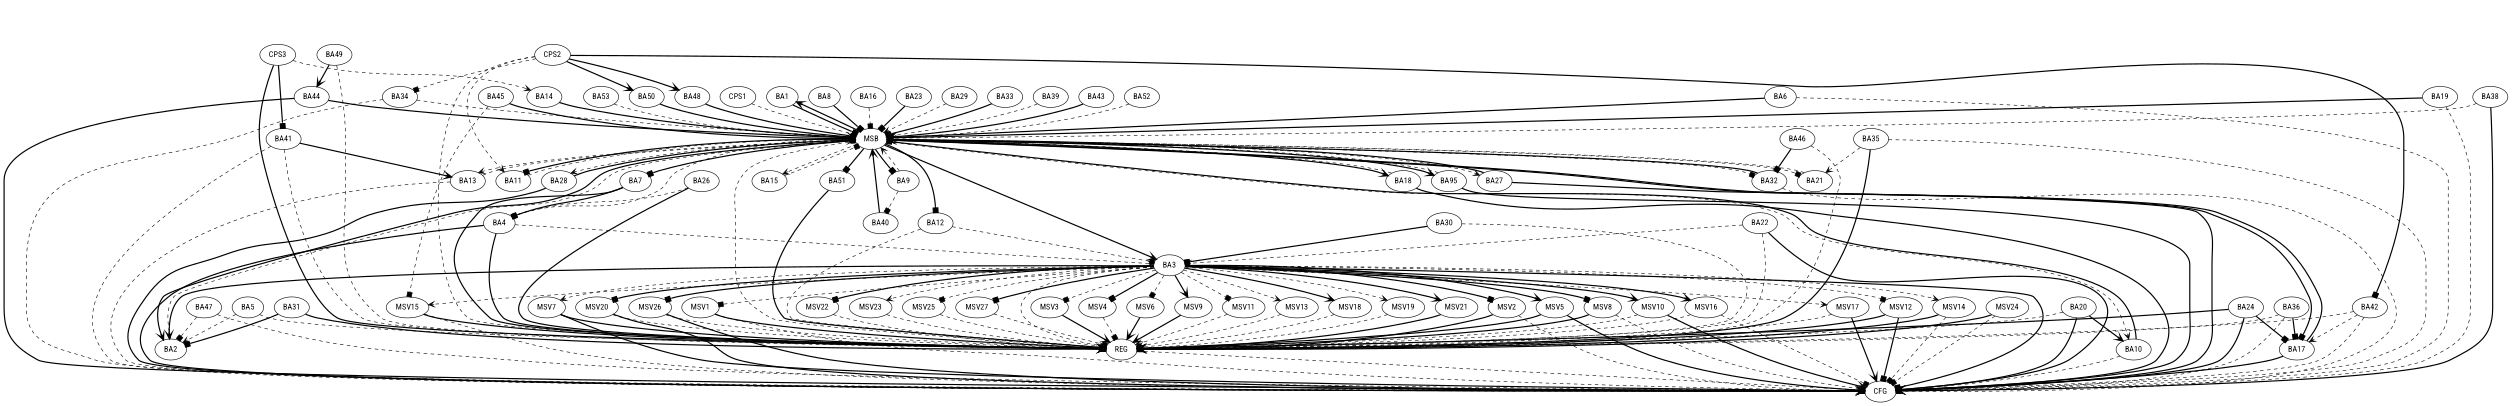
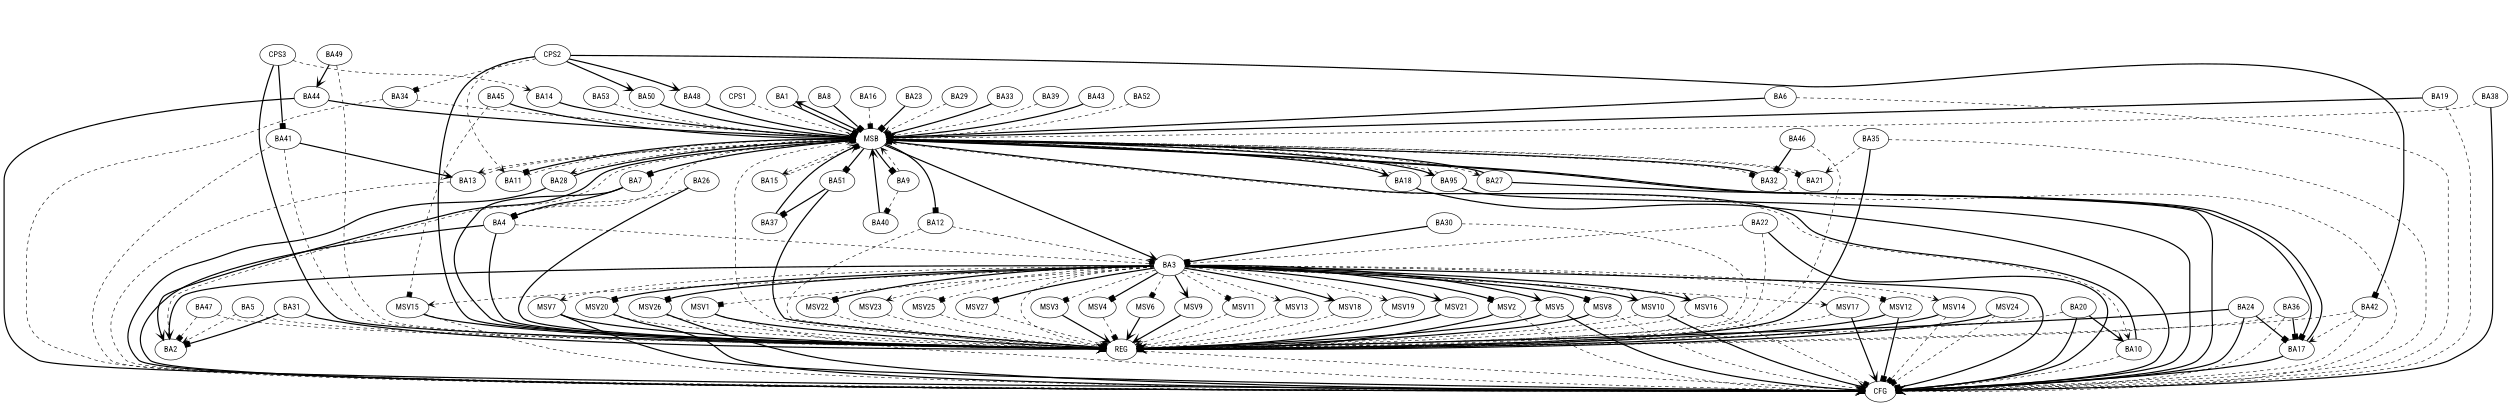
none -> (769, 223)
(462, 309) -> (462, 309)
(665, 369) -> (658, 340)
